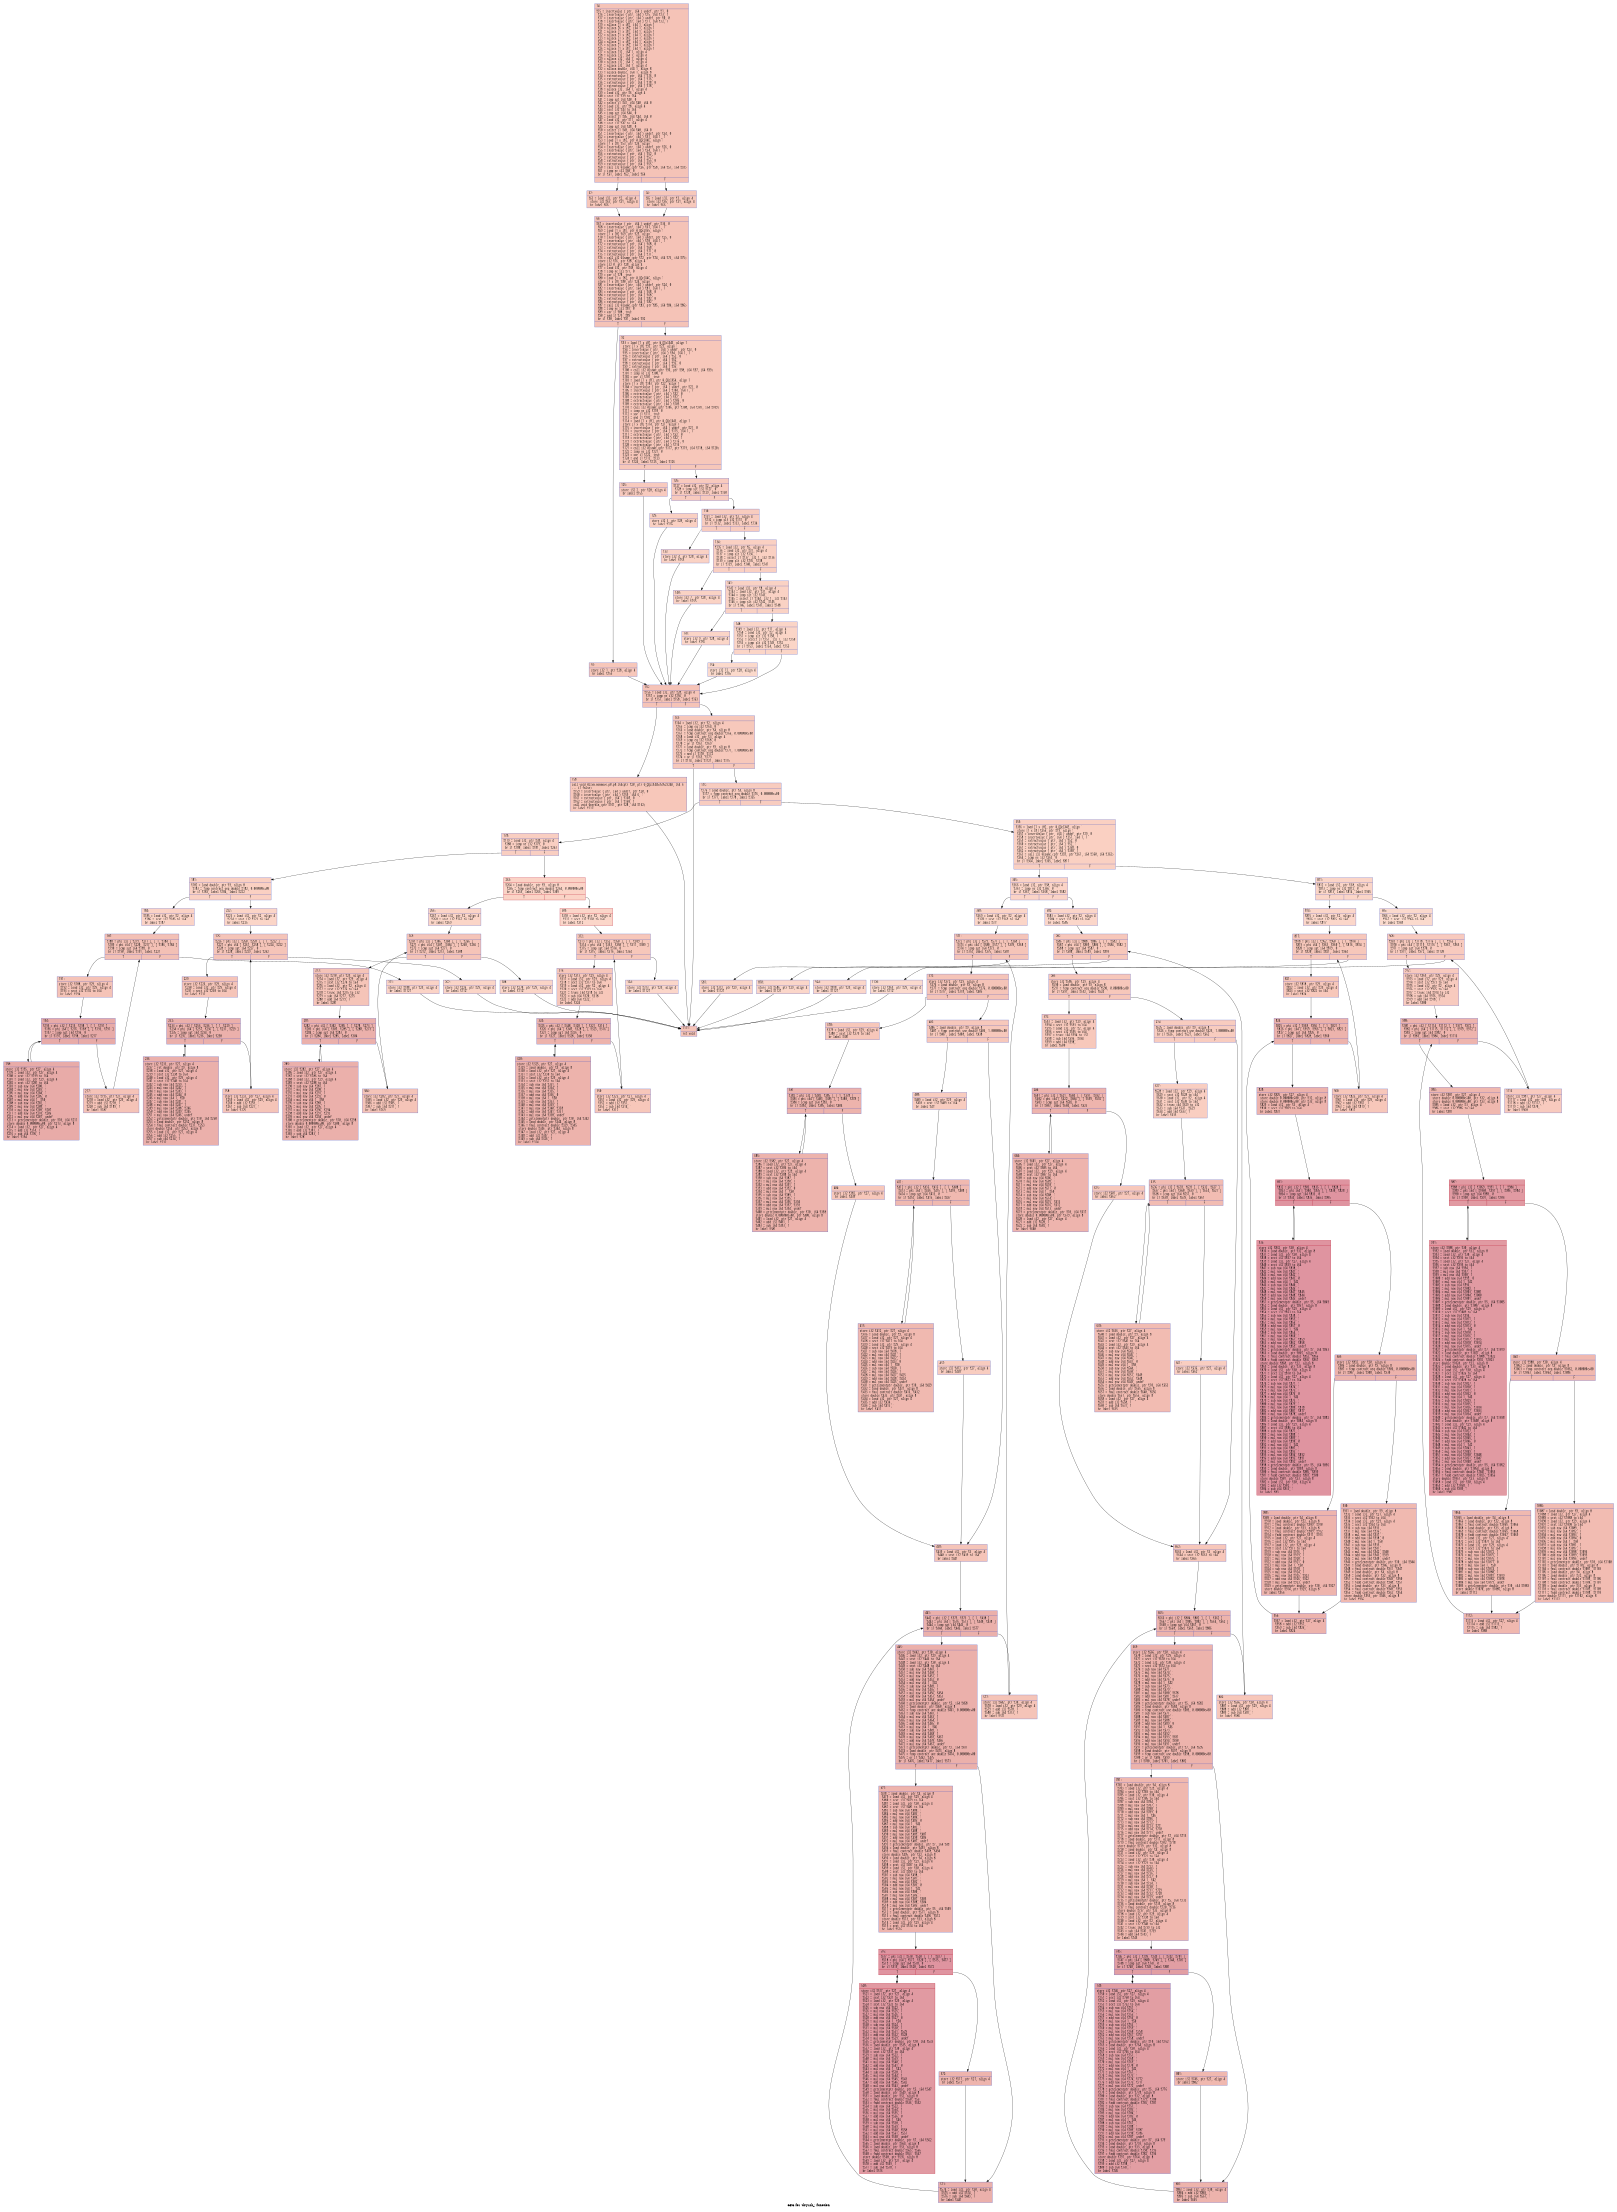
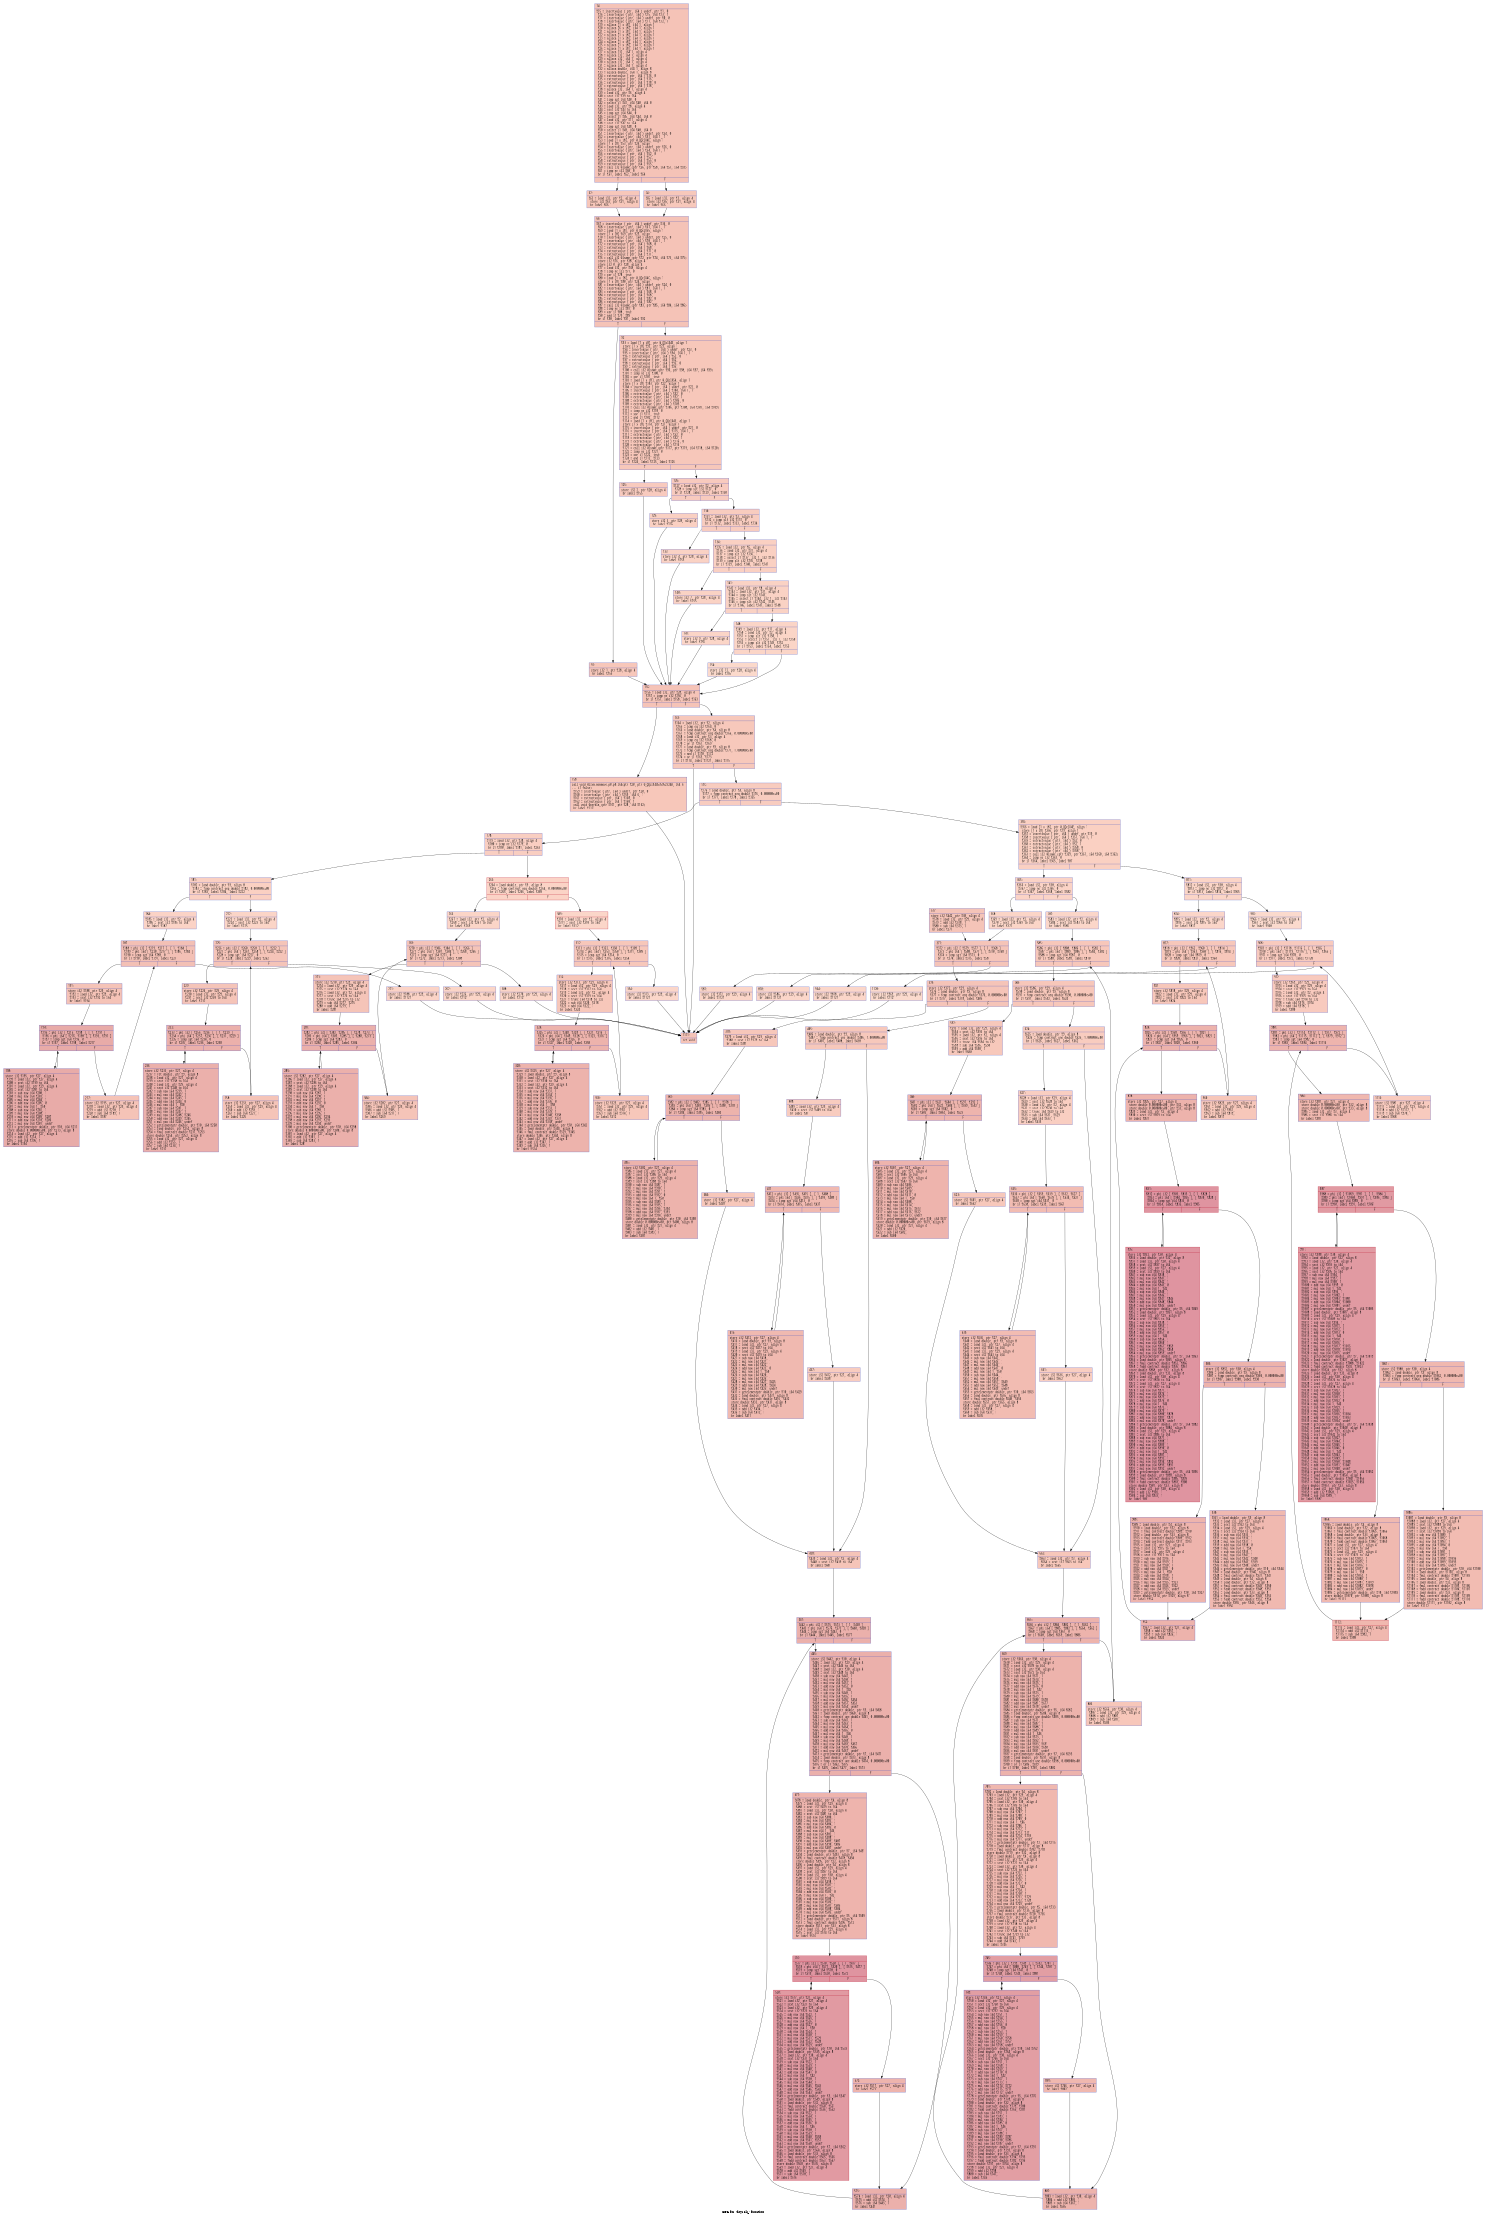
(1492, 1624) -> (1361, 1630)
(1010, 1669) -> none
